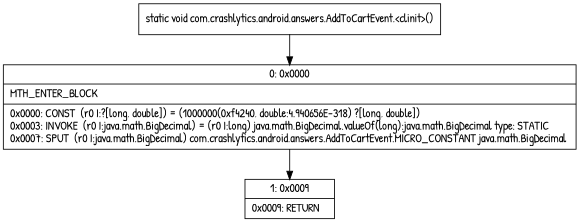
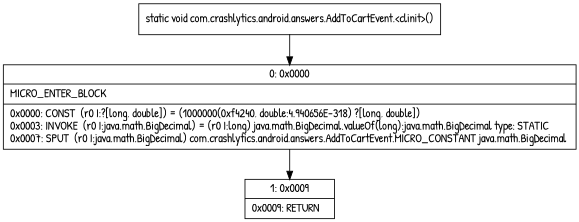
(54, 94) -> (59, 94)
